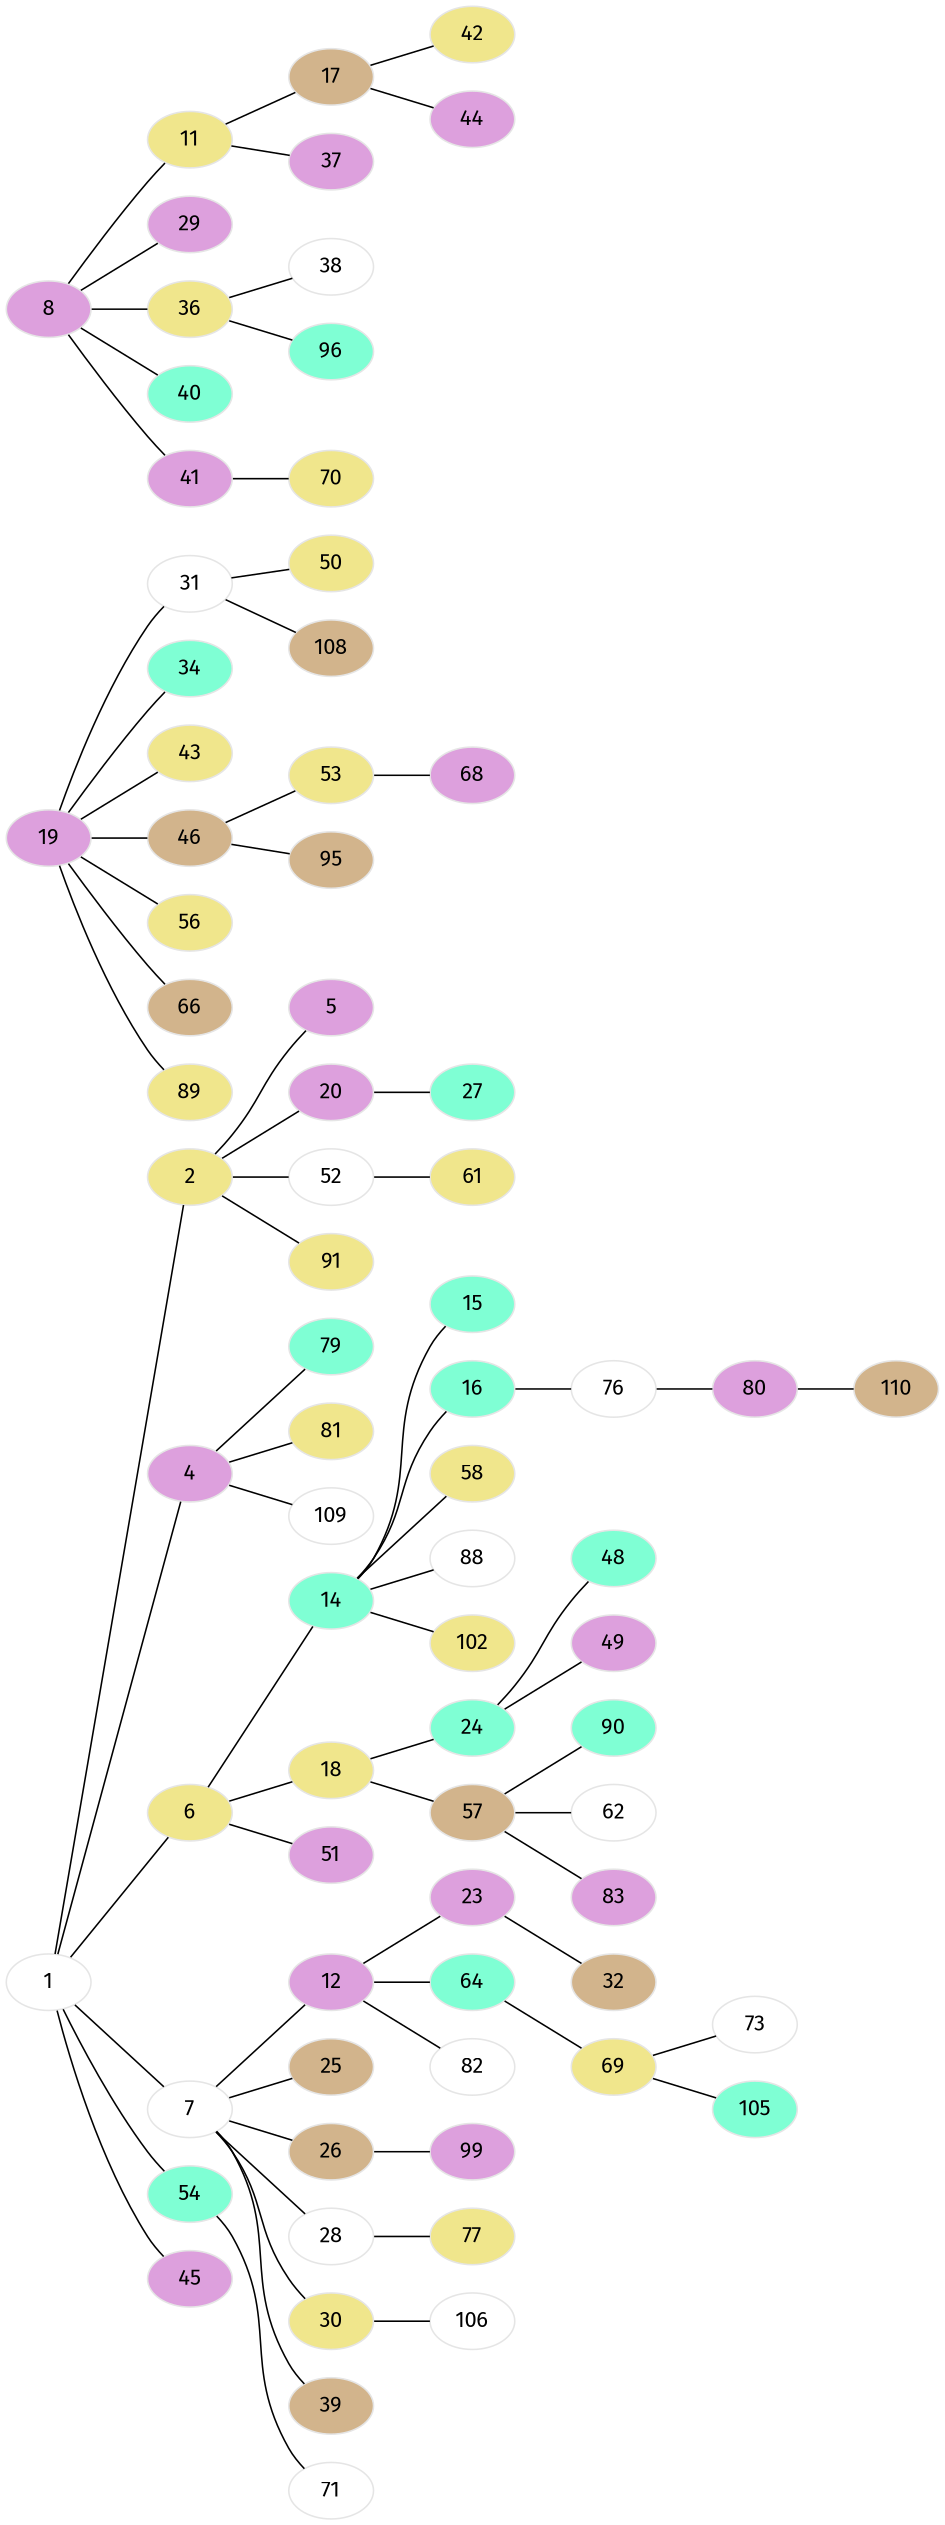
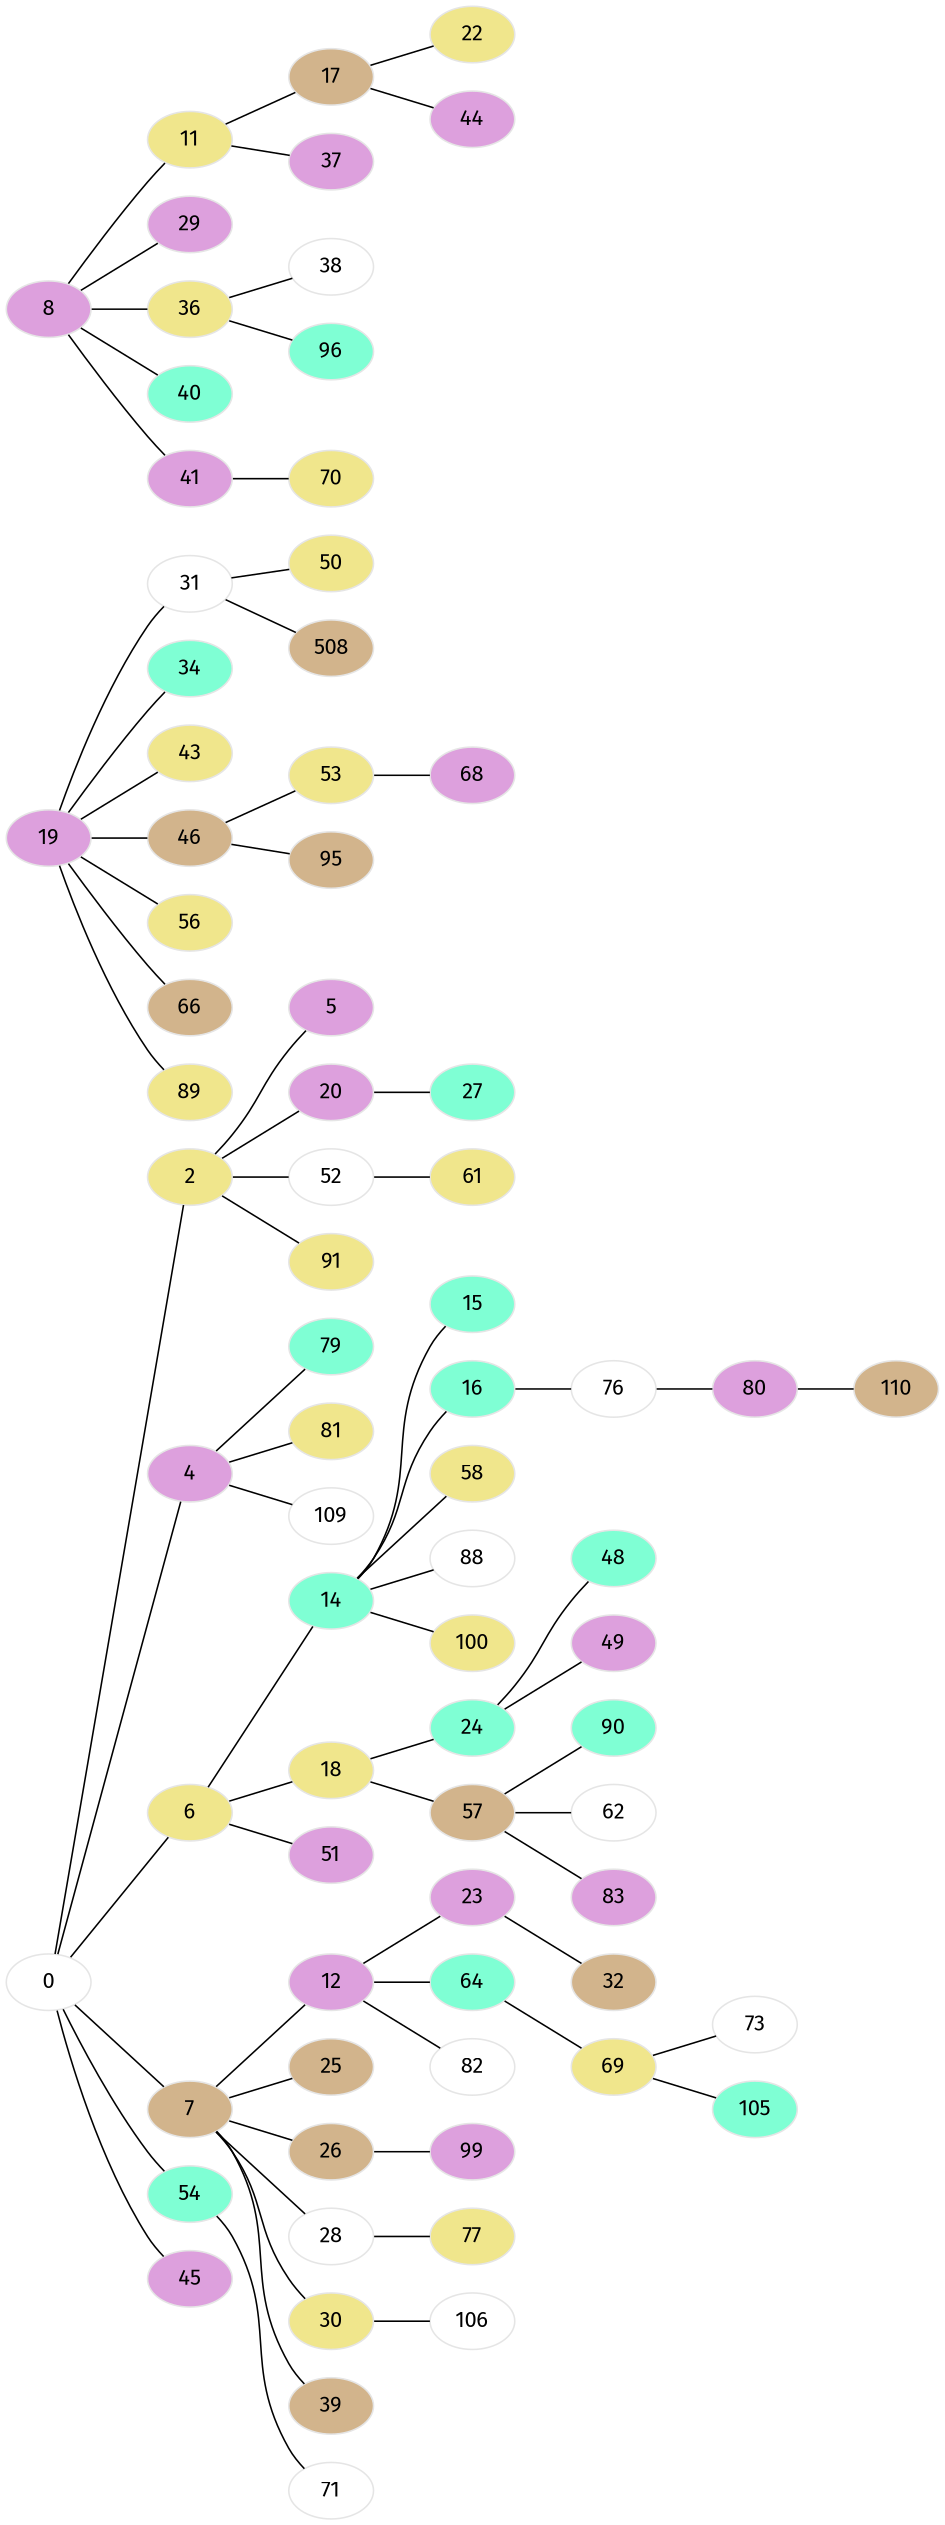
(472, 35) -> (472, 35)
(331, 648) -> (331, 648)
(472, 1643) -> (472, 1643)
(49, 1982) -> (49, 1982)
(190, 2109) -> (190, 2109)
